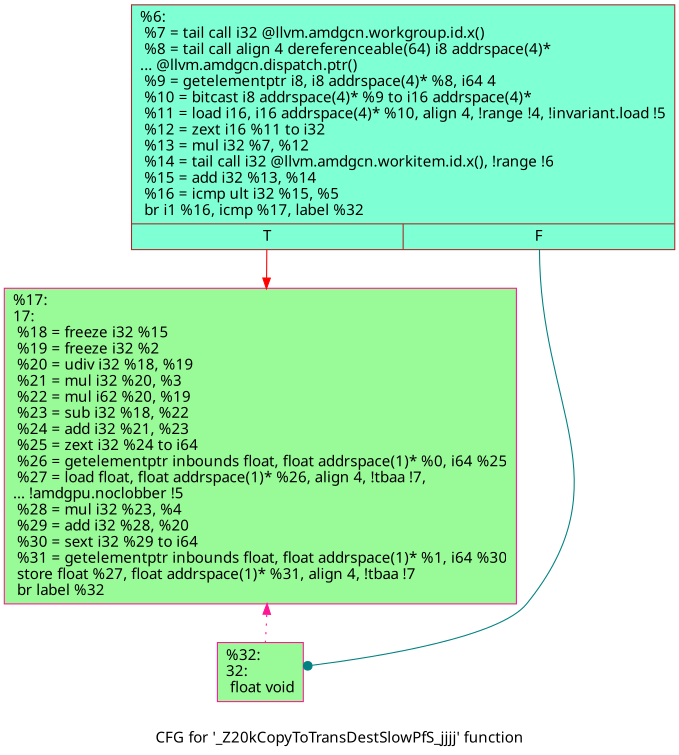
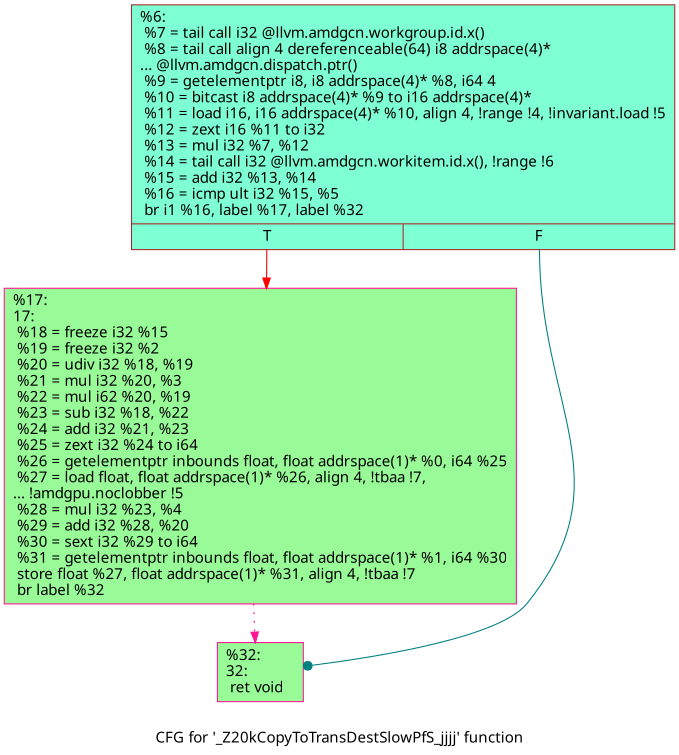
(252, 210) -> (252, 210)
(266, 629) -> (254, 618)
(260, 688) -> (255, 688)
